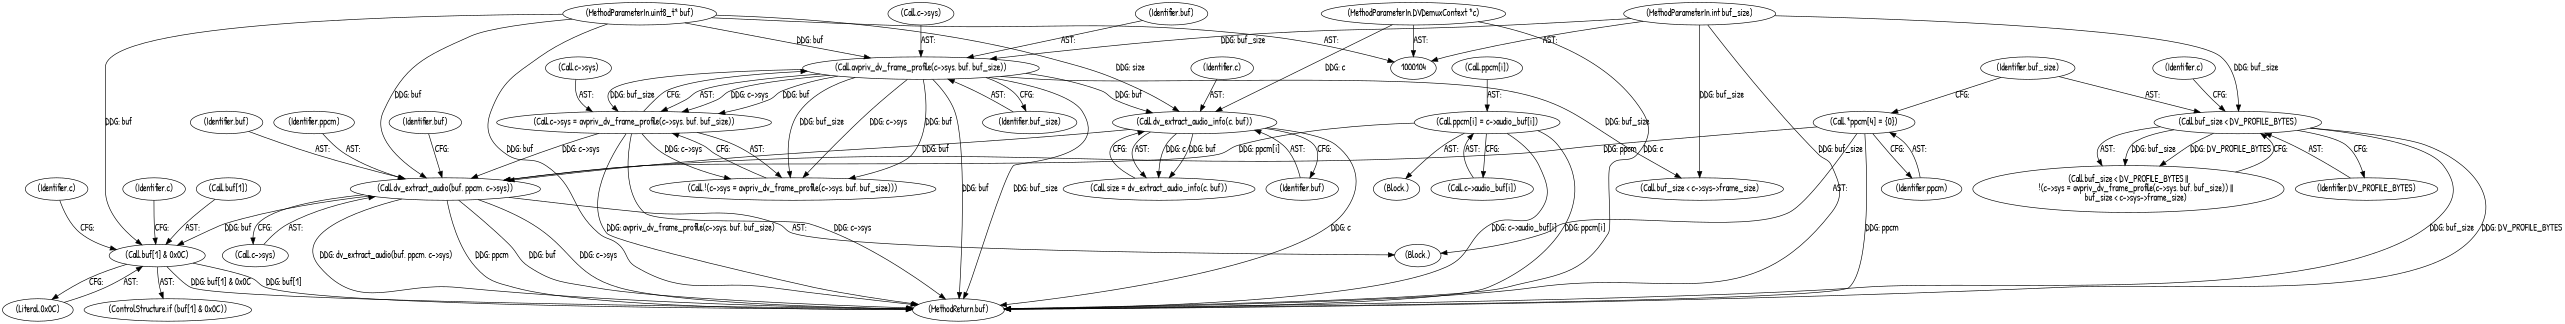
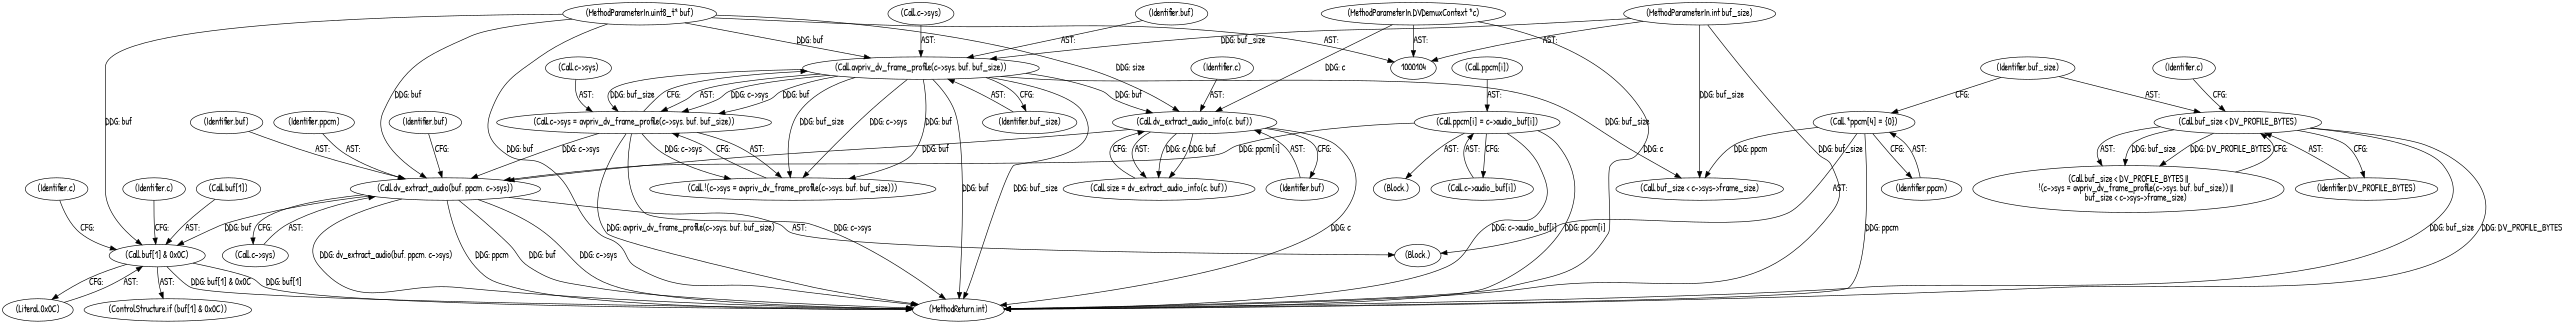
(2026, 26) -> none
(1197, 161) -> (1757, 137)
(958, 310) -> (958, 310)
